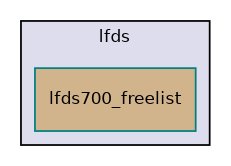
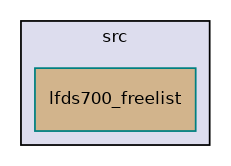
(115, 38) -> (115, 38)
